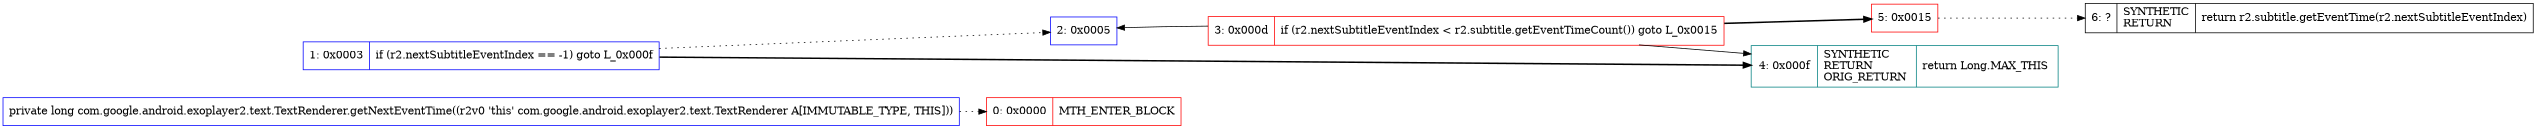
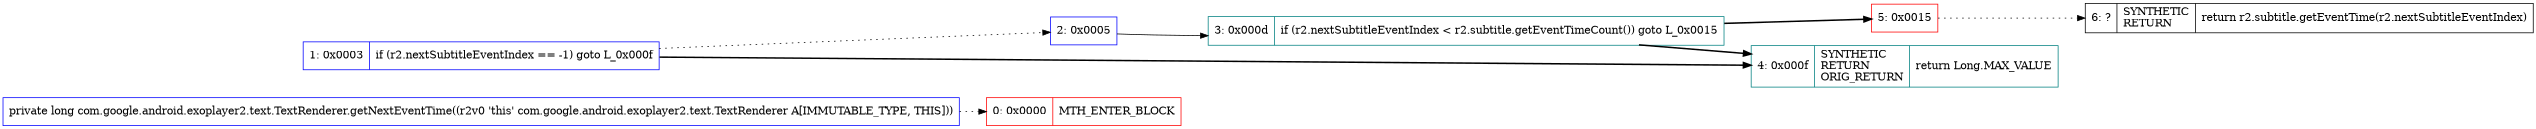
(1166, 27) -> (1159, 35)
(1466, 31) -> (1466, 31)
(1691, 49) -> (1691, 49)
(1985, 66) -> (1984, 66)
